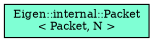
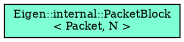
(77, 21) -> (92, 21)
